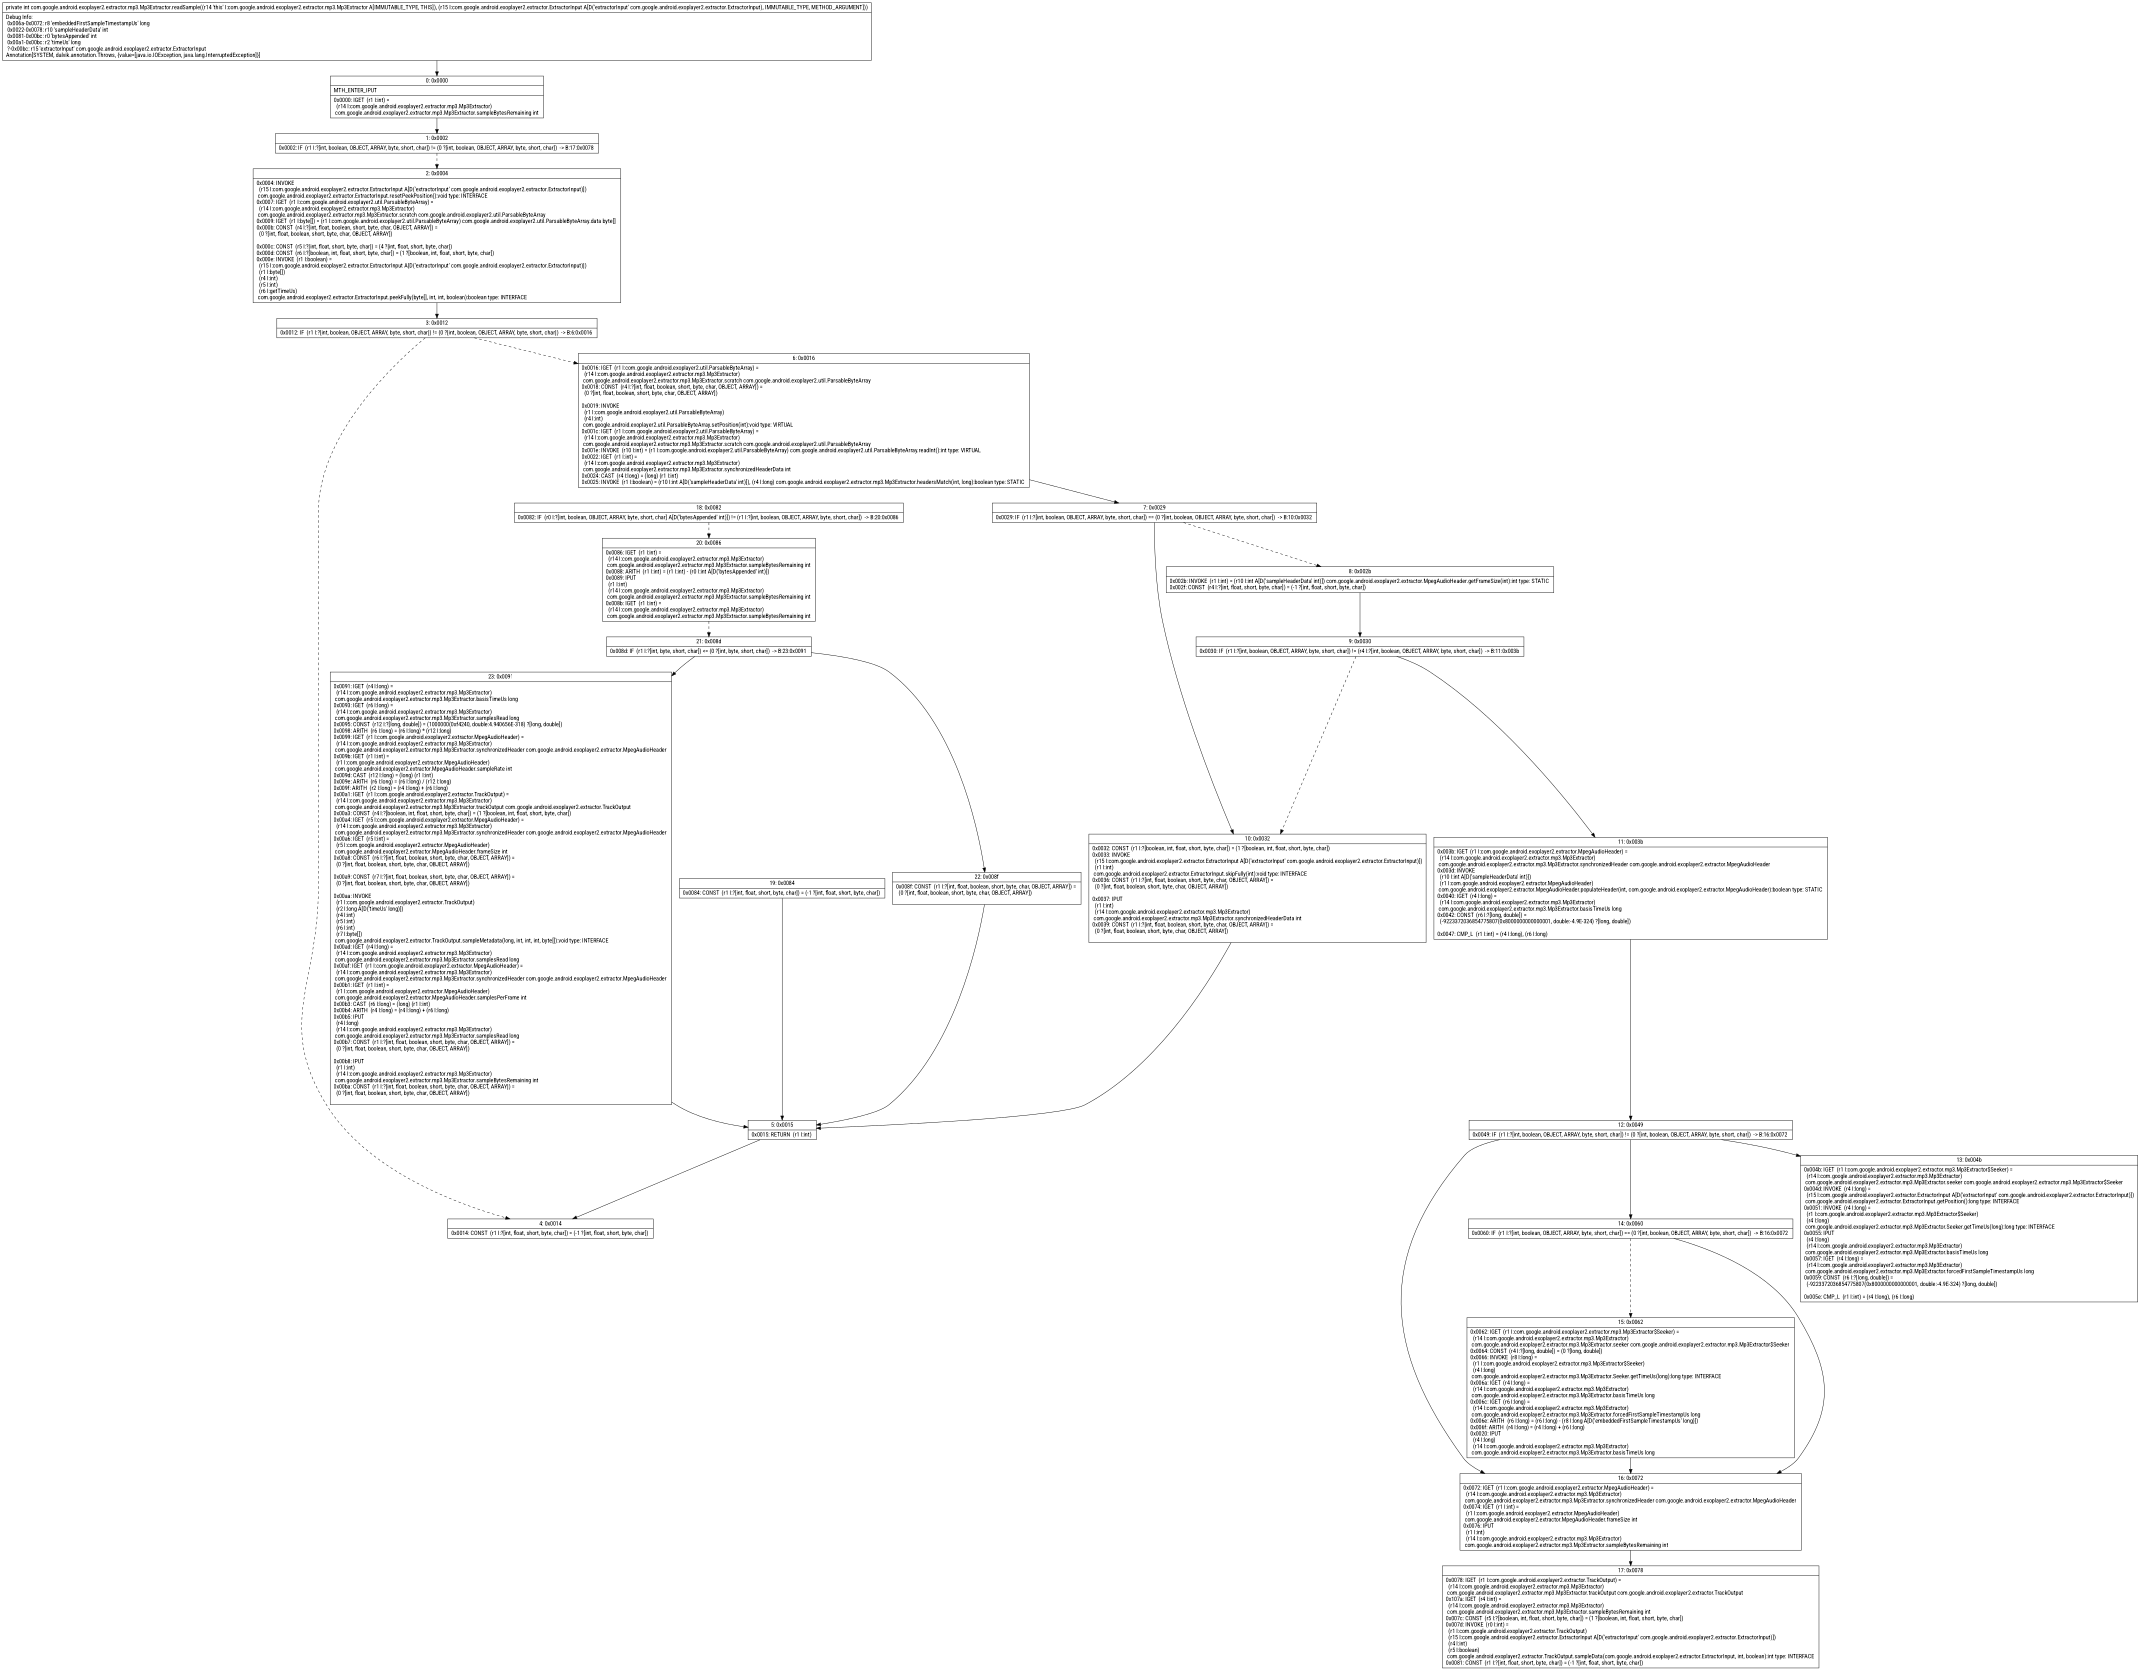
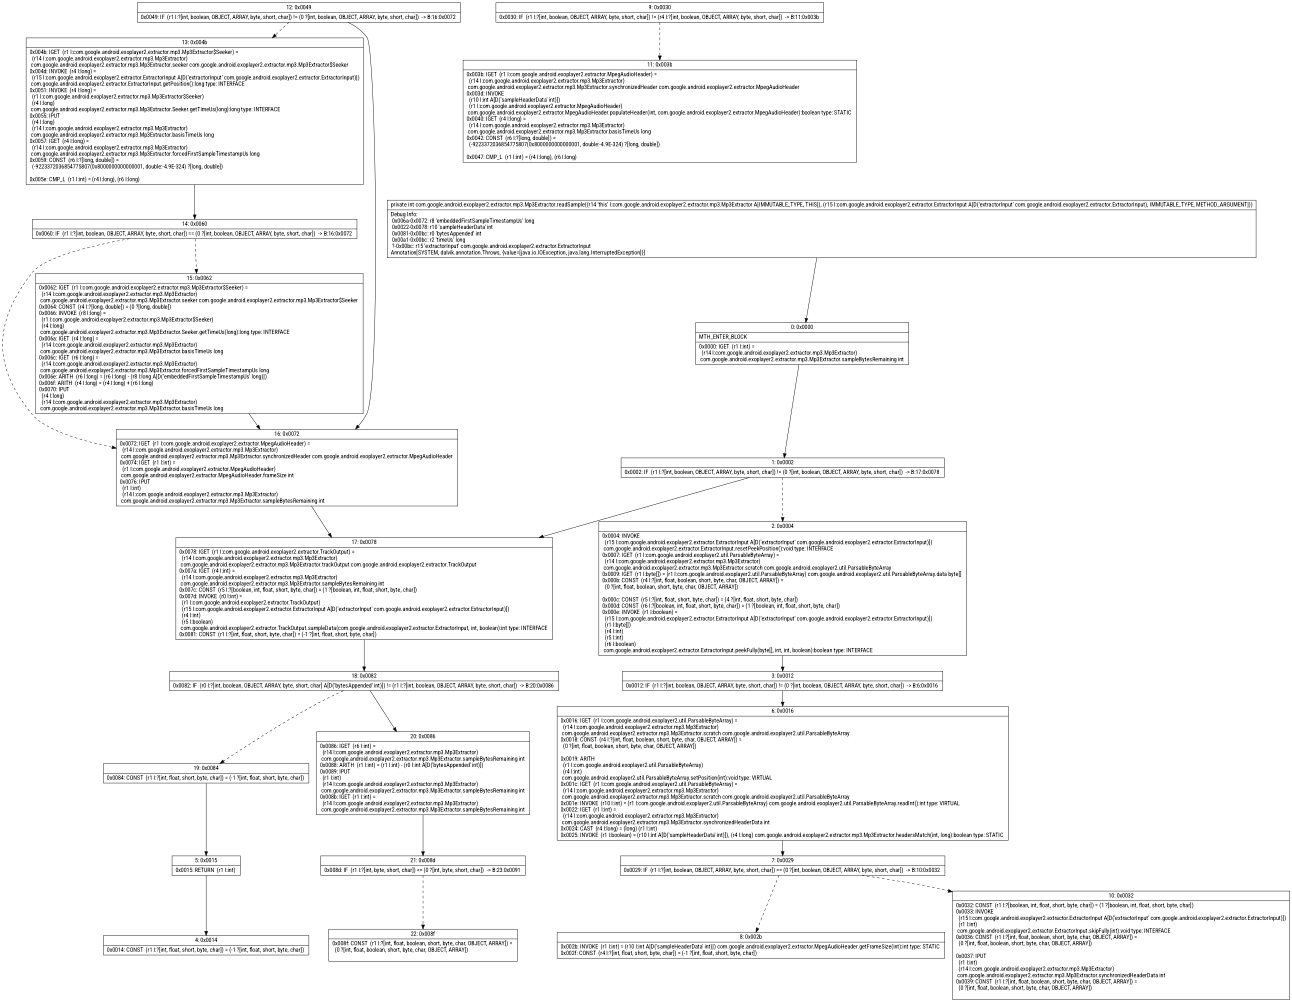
(356, 90) -> (723, 337)
(277, 291) -> (619, 644)
(524, 350) -> (783, 696)
(602, 406) -> (579, 759)
none -> (646, 507)
(709, 528) -> (382, 710)
(634, 553) -> (348, 746)
(1360, 613) -> none
(709, 627) -> (423, 833)
none -> (364, 653)
(1178, 680) -> (905, 882)
none -> (282, 724)
(935, 725) -> (423, 900)
(1505, 733) -> (660, 39)
(1319, 743) -> none
(318, 815) -> none
(501, 888) -> none
(1631, 1028) -> none
(937, 1045) -> none
(1063, 1110) -> none
(1759, 1146) -> (282, 29)
(1631, 1177) -> (195, 200)
(1804, 1328) -> (4, 335)
(1487, 1434) -> (56, 390)
(1474, 1599) -> (208, 571)
